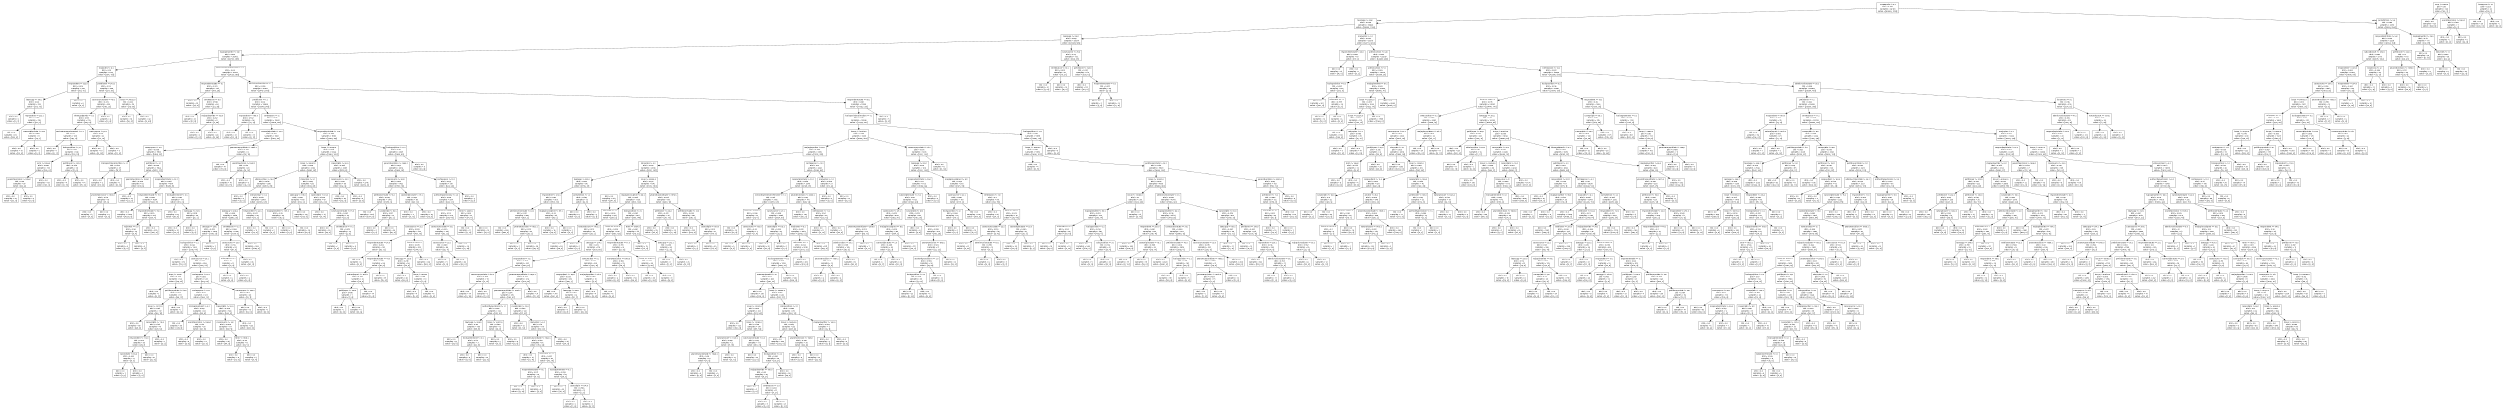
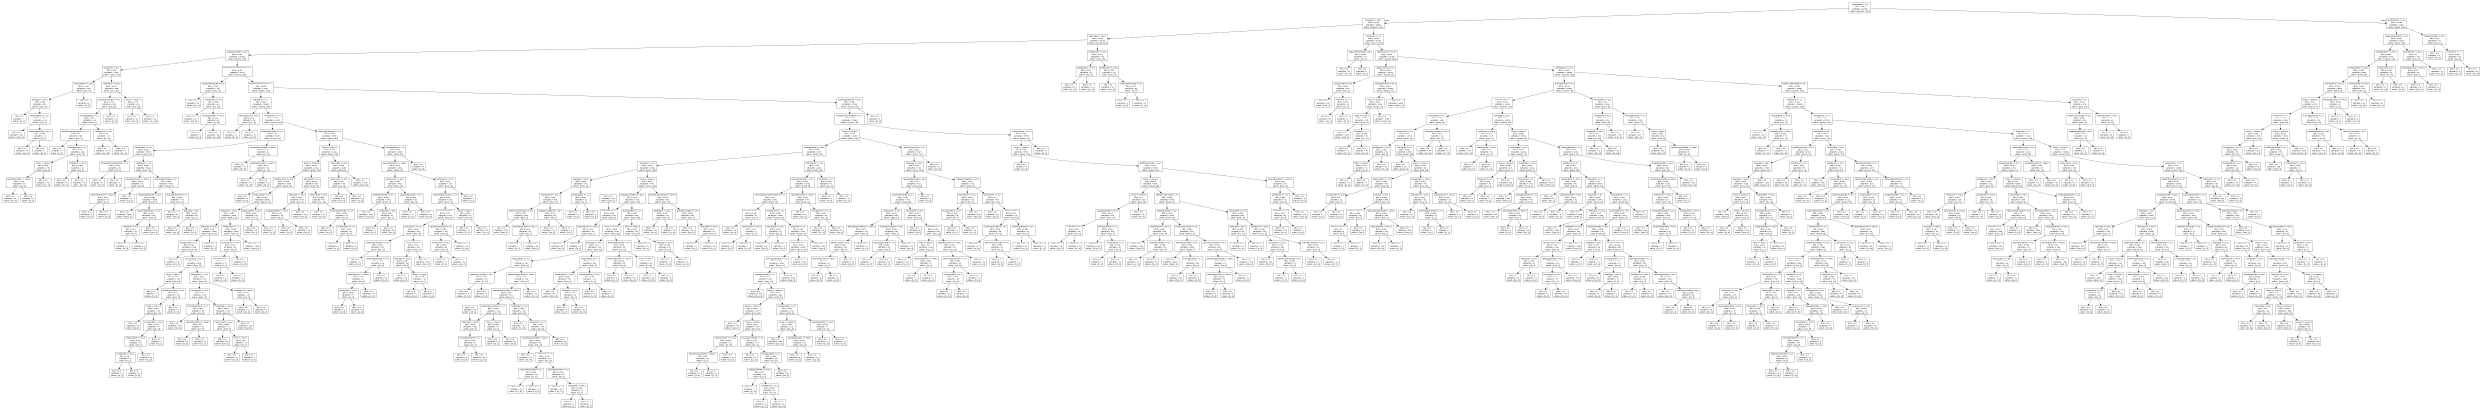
(2081, 135) -> none
(1484, 190) -> (1496, 174)
none -> (930, 237)
(1974, 238) -> (1932, 221)
(1832, 317) -> (1866, 318)
(462, 334) -> (470, 316)
